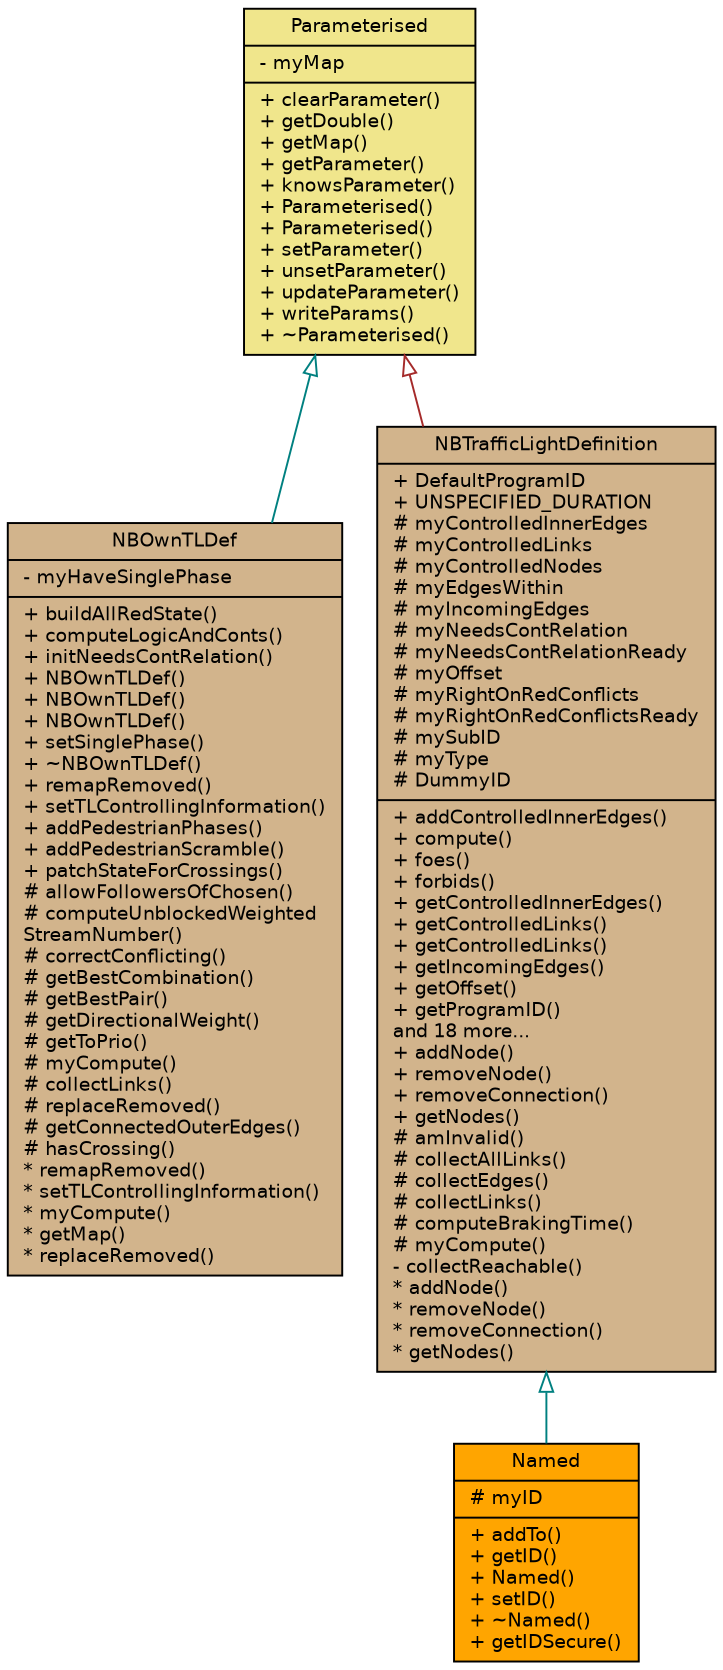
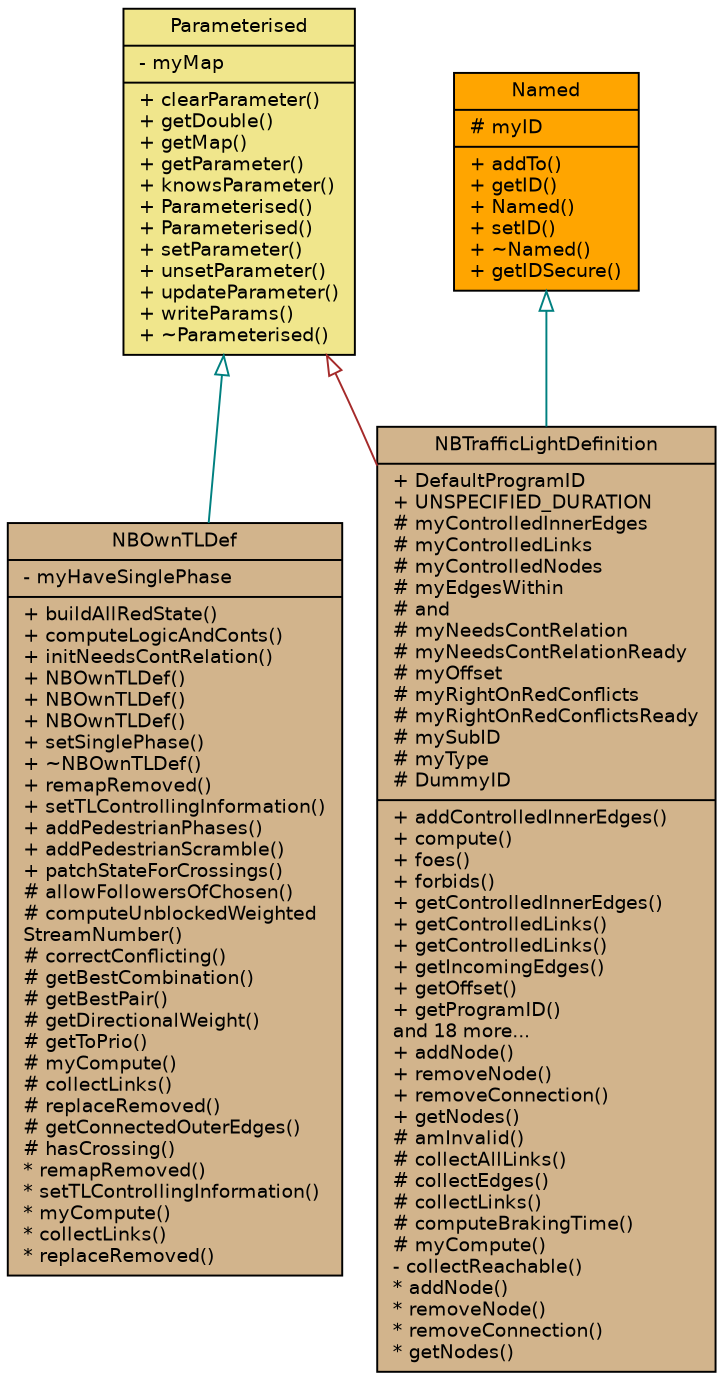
(492, 610) -> (422, 610)
(75, 1235) -> (95, 1235)
(546, 1418) -> (546, 369)
